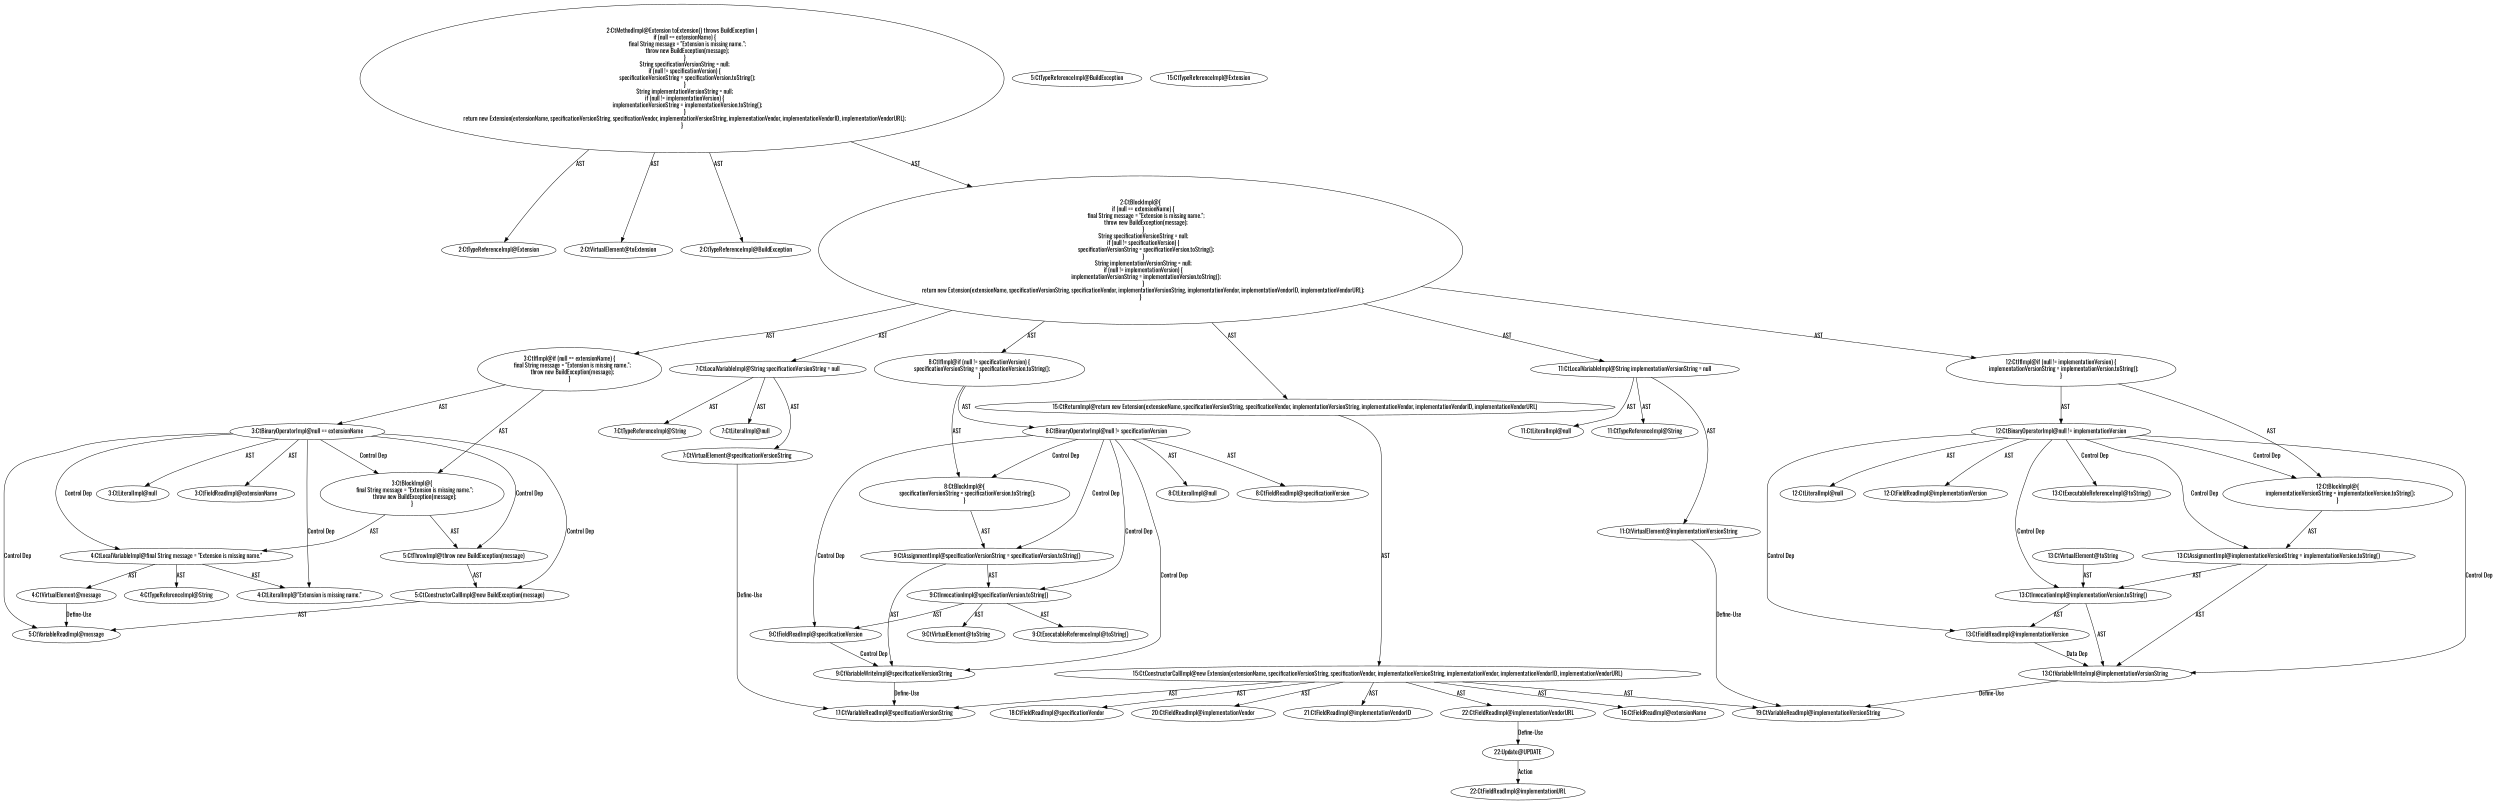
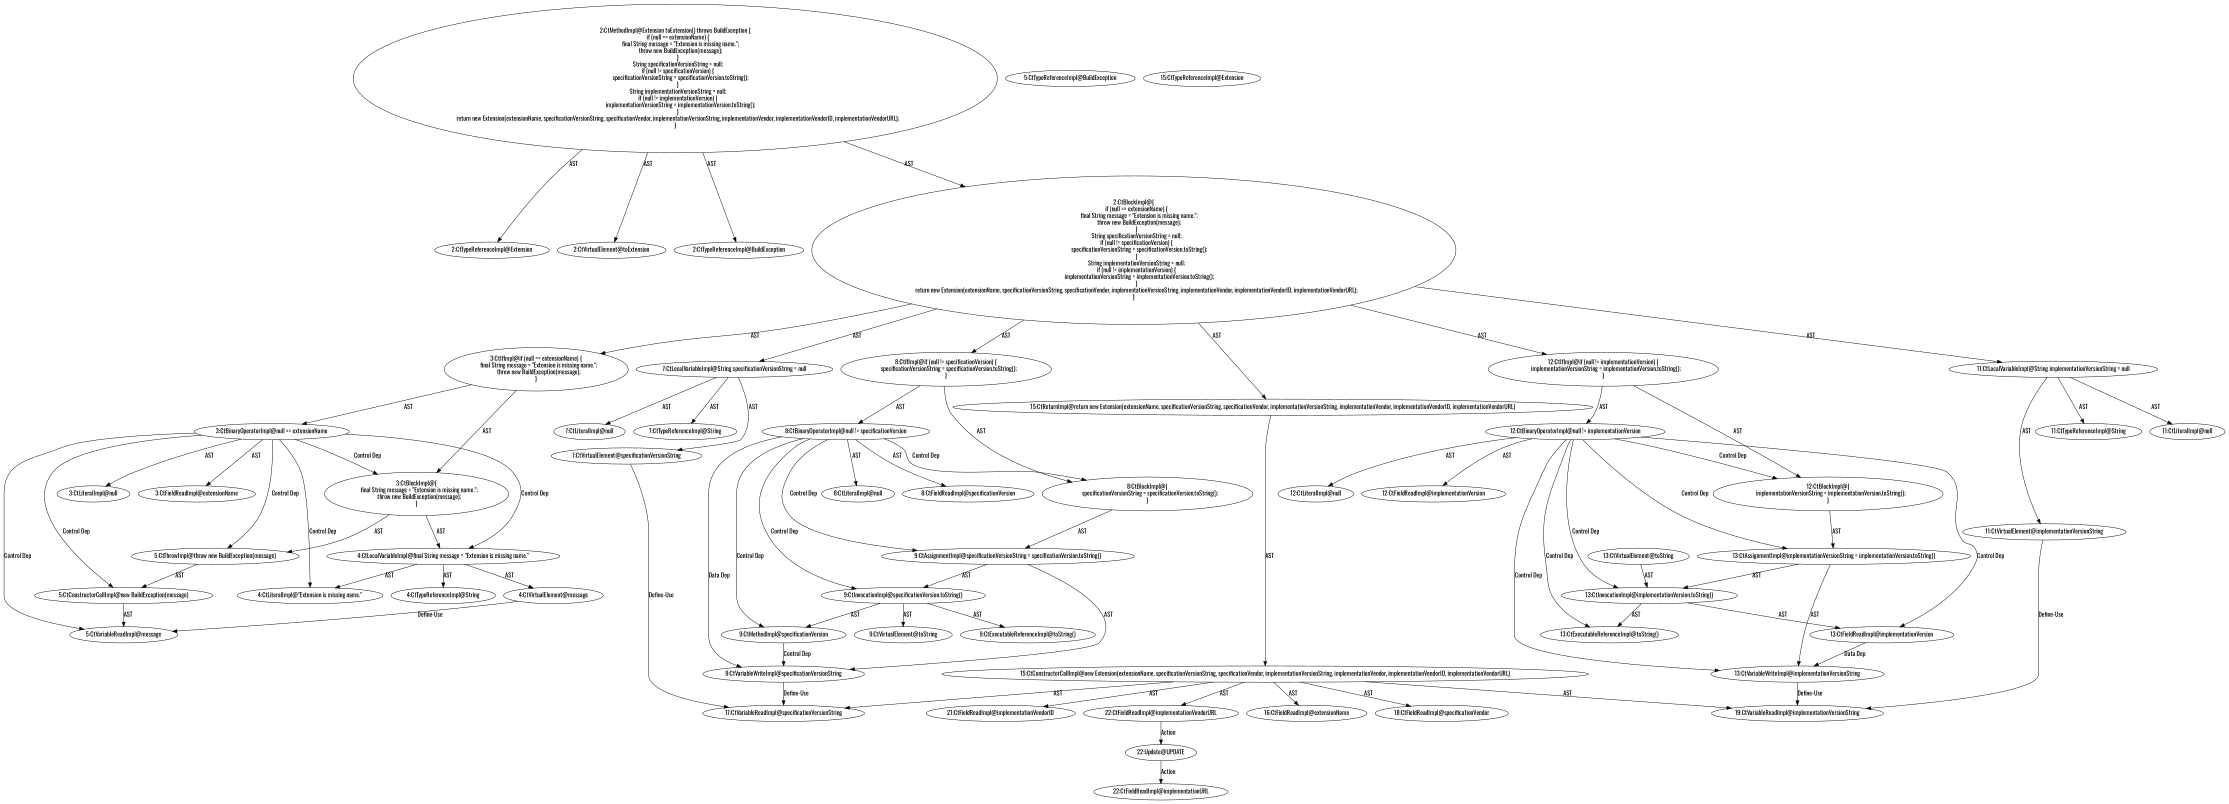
(1174, 576) -> (719, 576)
(2095, 632) -> (1631, 614)
(816, 635) -> (784, 635)
(1203, 713) -> none
(1531, 733) -> (1168, 733)
